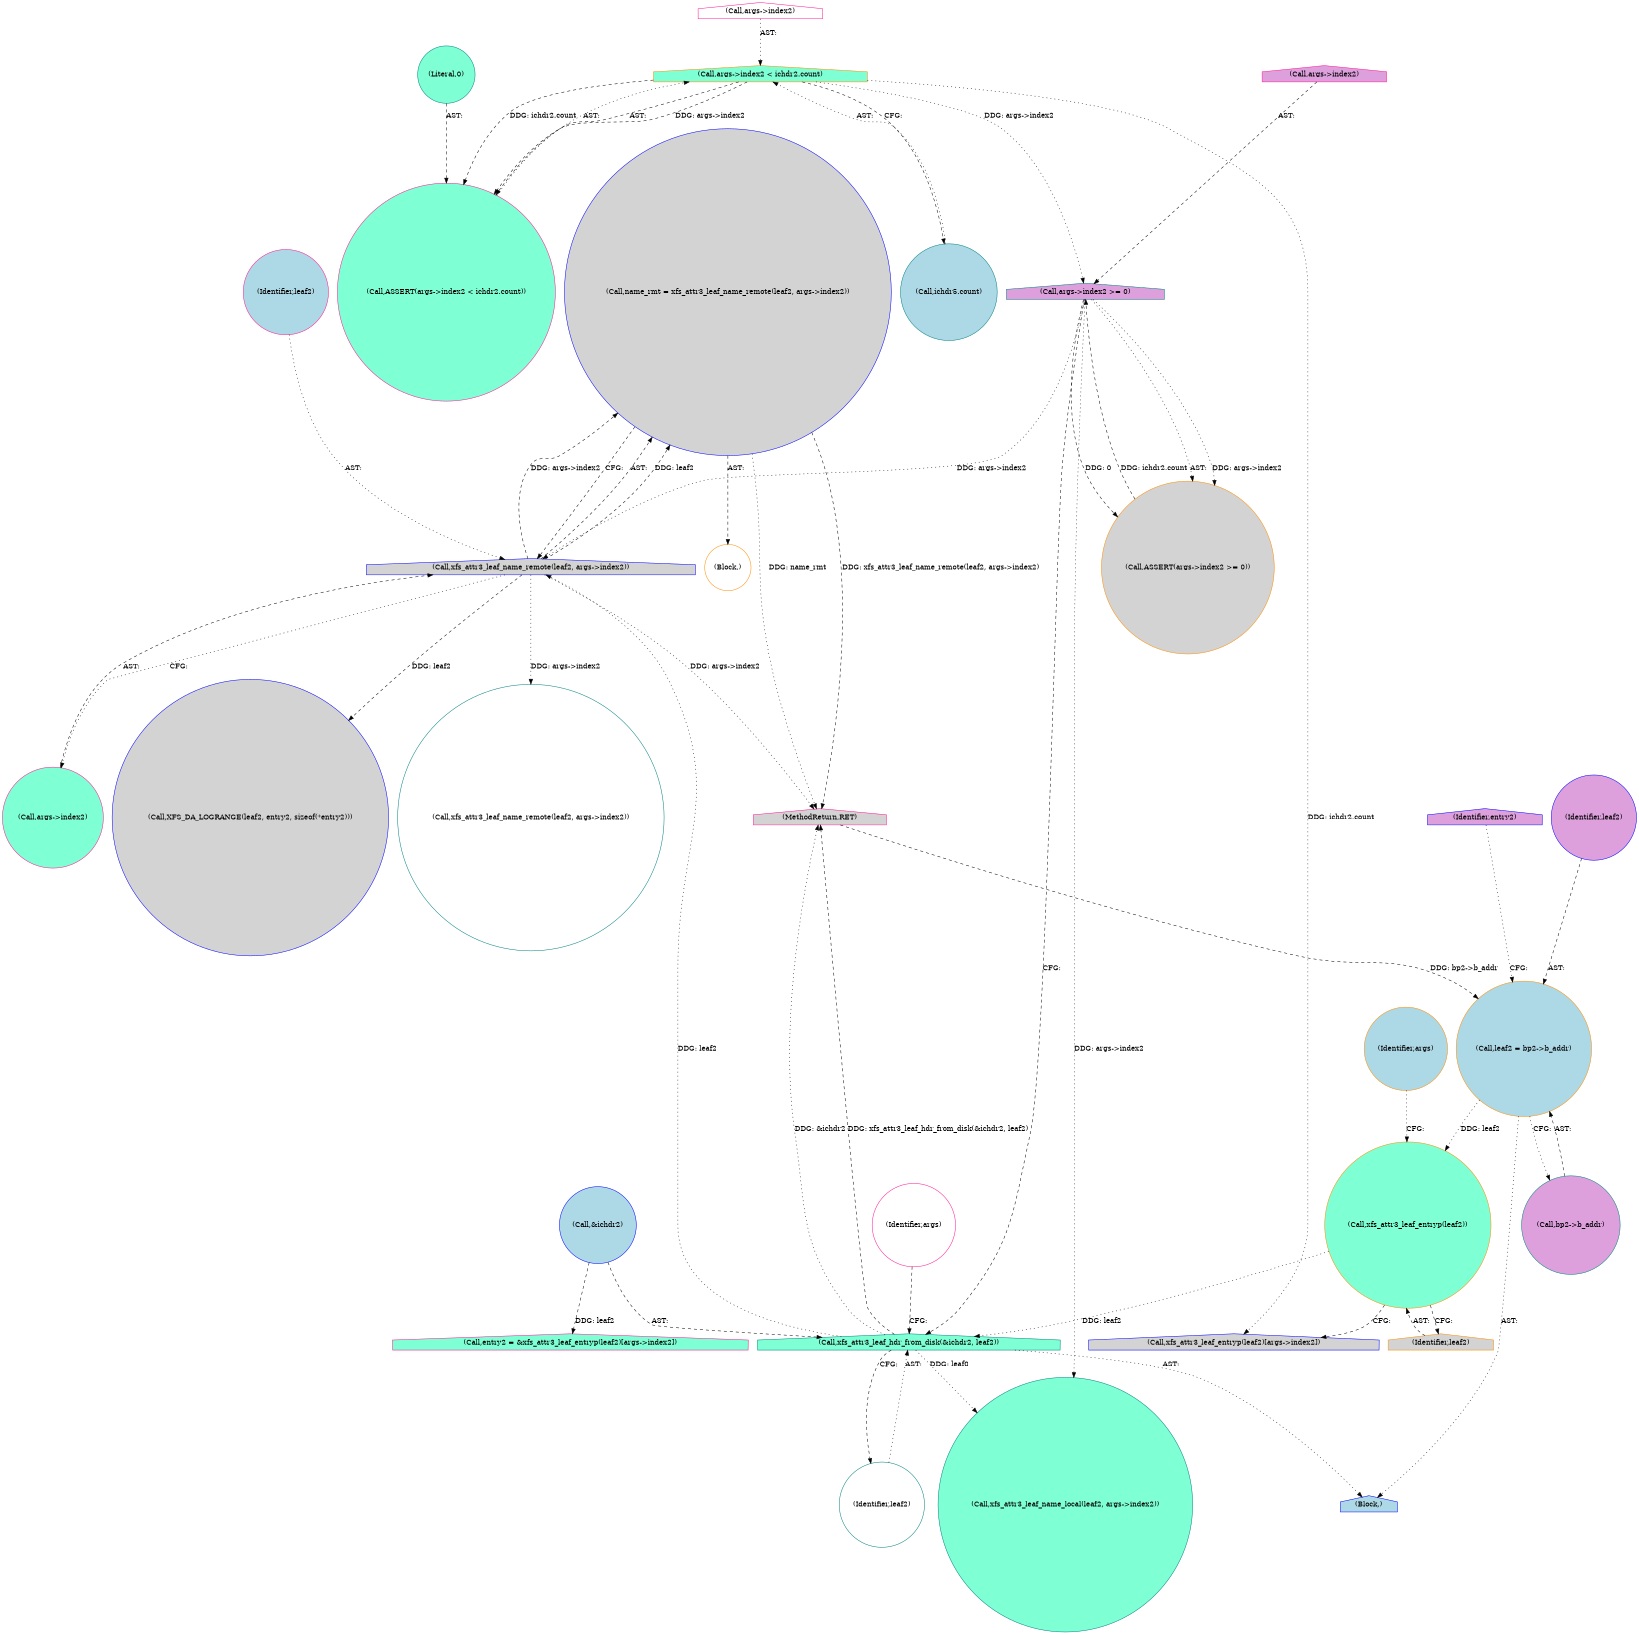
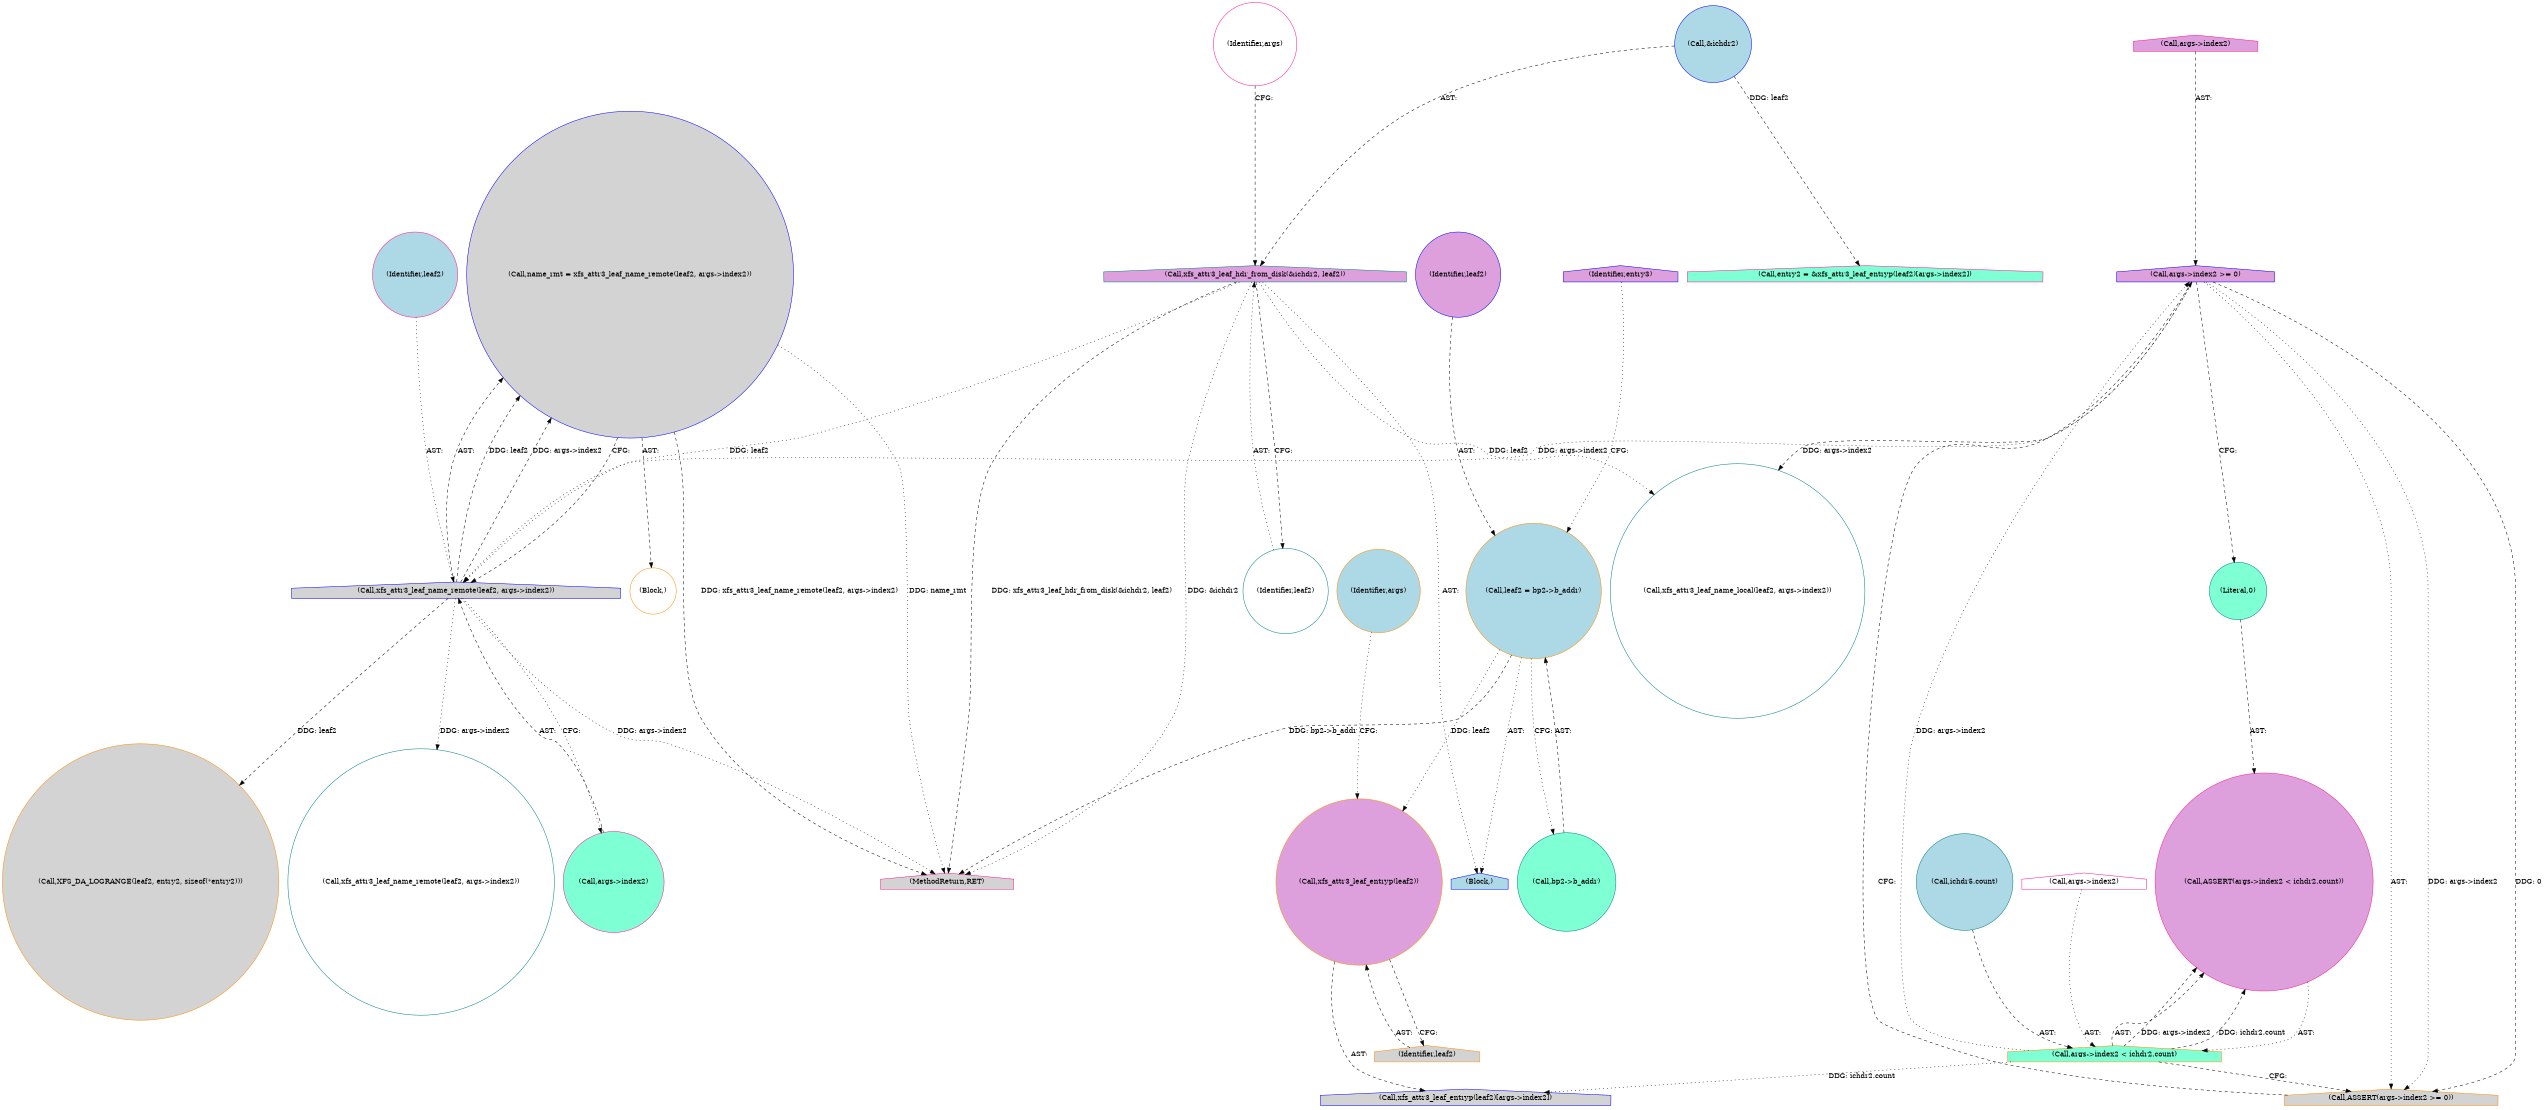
(885, 119) -> (2252, 1076)
(885, 123) -> (2003, 1003)
(446, 292) -> (2264, 882)
(1085, 292) -> (2196, 275)
(1154, 468) -> (1888, 882)
(1188, 568) -> (2391, 1098)
(250, 818) -> (141, 882)
(1485, 818) -> (1621, 275)
(1049, 831) -> (2215, 420)
(1074, 836) -> (1982, 442)
(1156, 920) -> (1239, 742)
(1408, 1225) -> (1359, 882)
(1571, 1225) -> (1567, 882)
(1156, 1301) -> none
(1383, 1321) -> (1361, 1055)
(909, 1343) -> (1255, 275)
(950, 1365) -> (1509, 451)
(1065, 1505) -> (1738, 591)
